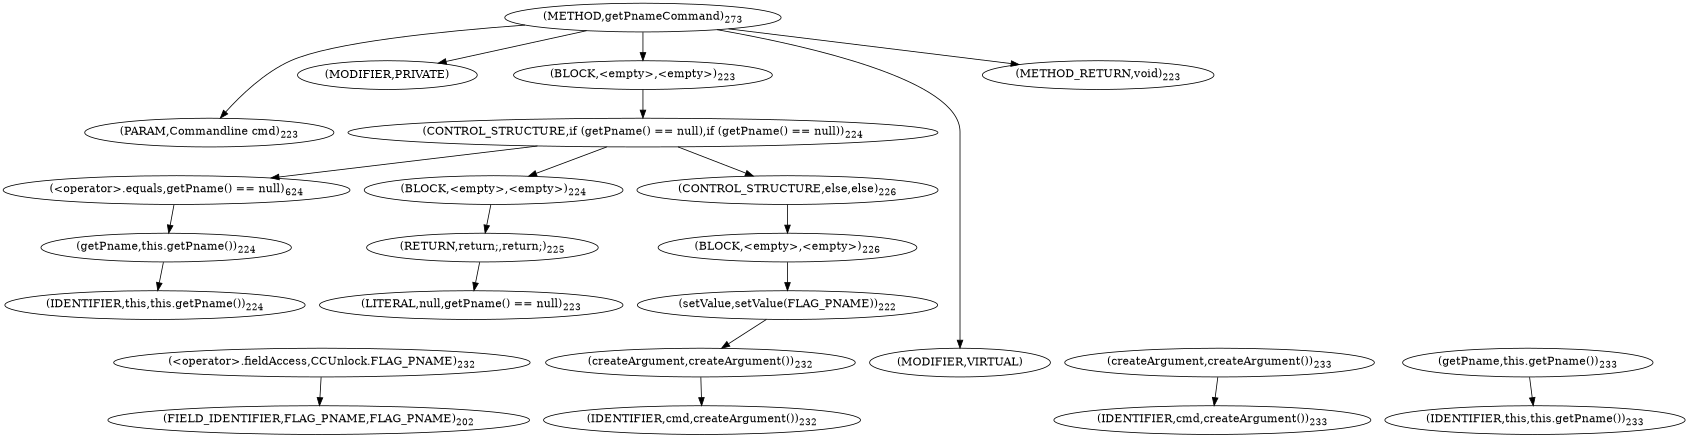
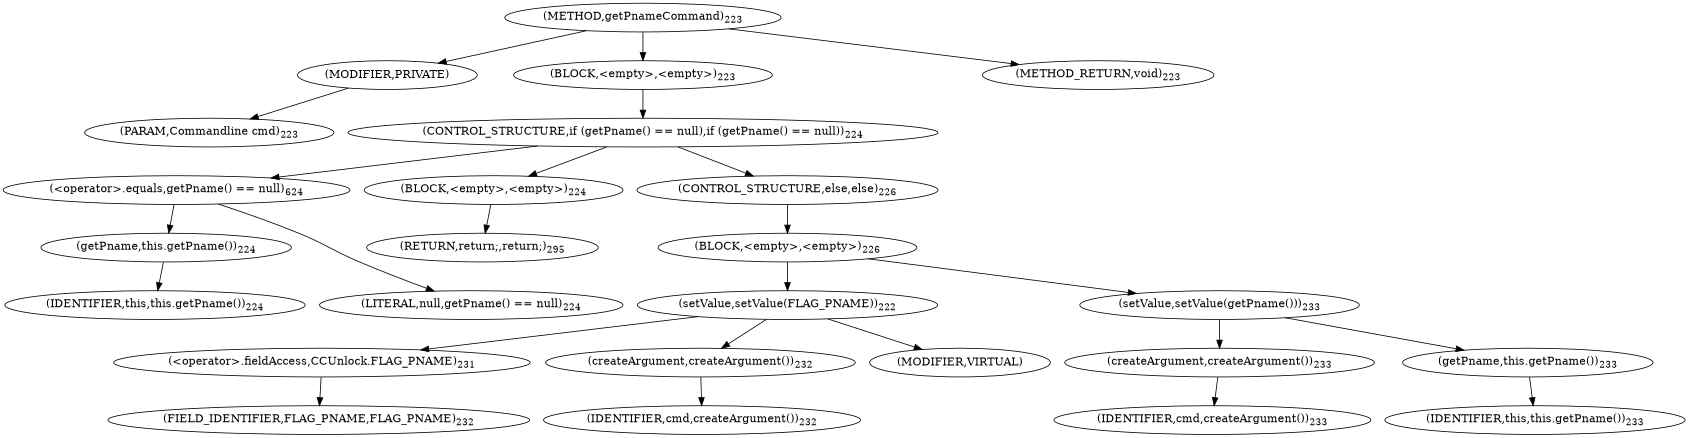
(734, 16) -> (734, 16)
(365, 42) -> (303, 102)
(944, 104) -> (871, 333)
(556, 246) -> (556, 246)
(478, 272) -> (323, 244)
(572, 304) -> (572, 304)
none -> (1220, 305)
none -> (563, 333)
(466, 361) -> (466, 361)
(465, 419) -> (465, 419)
